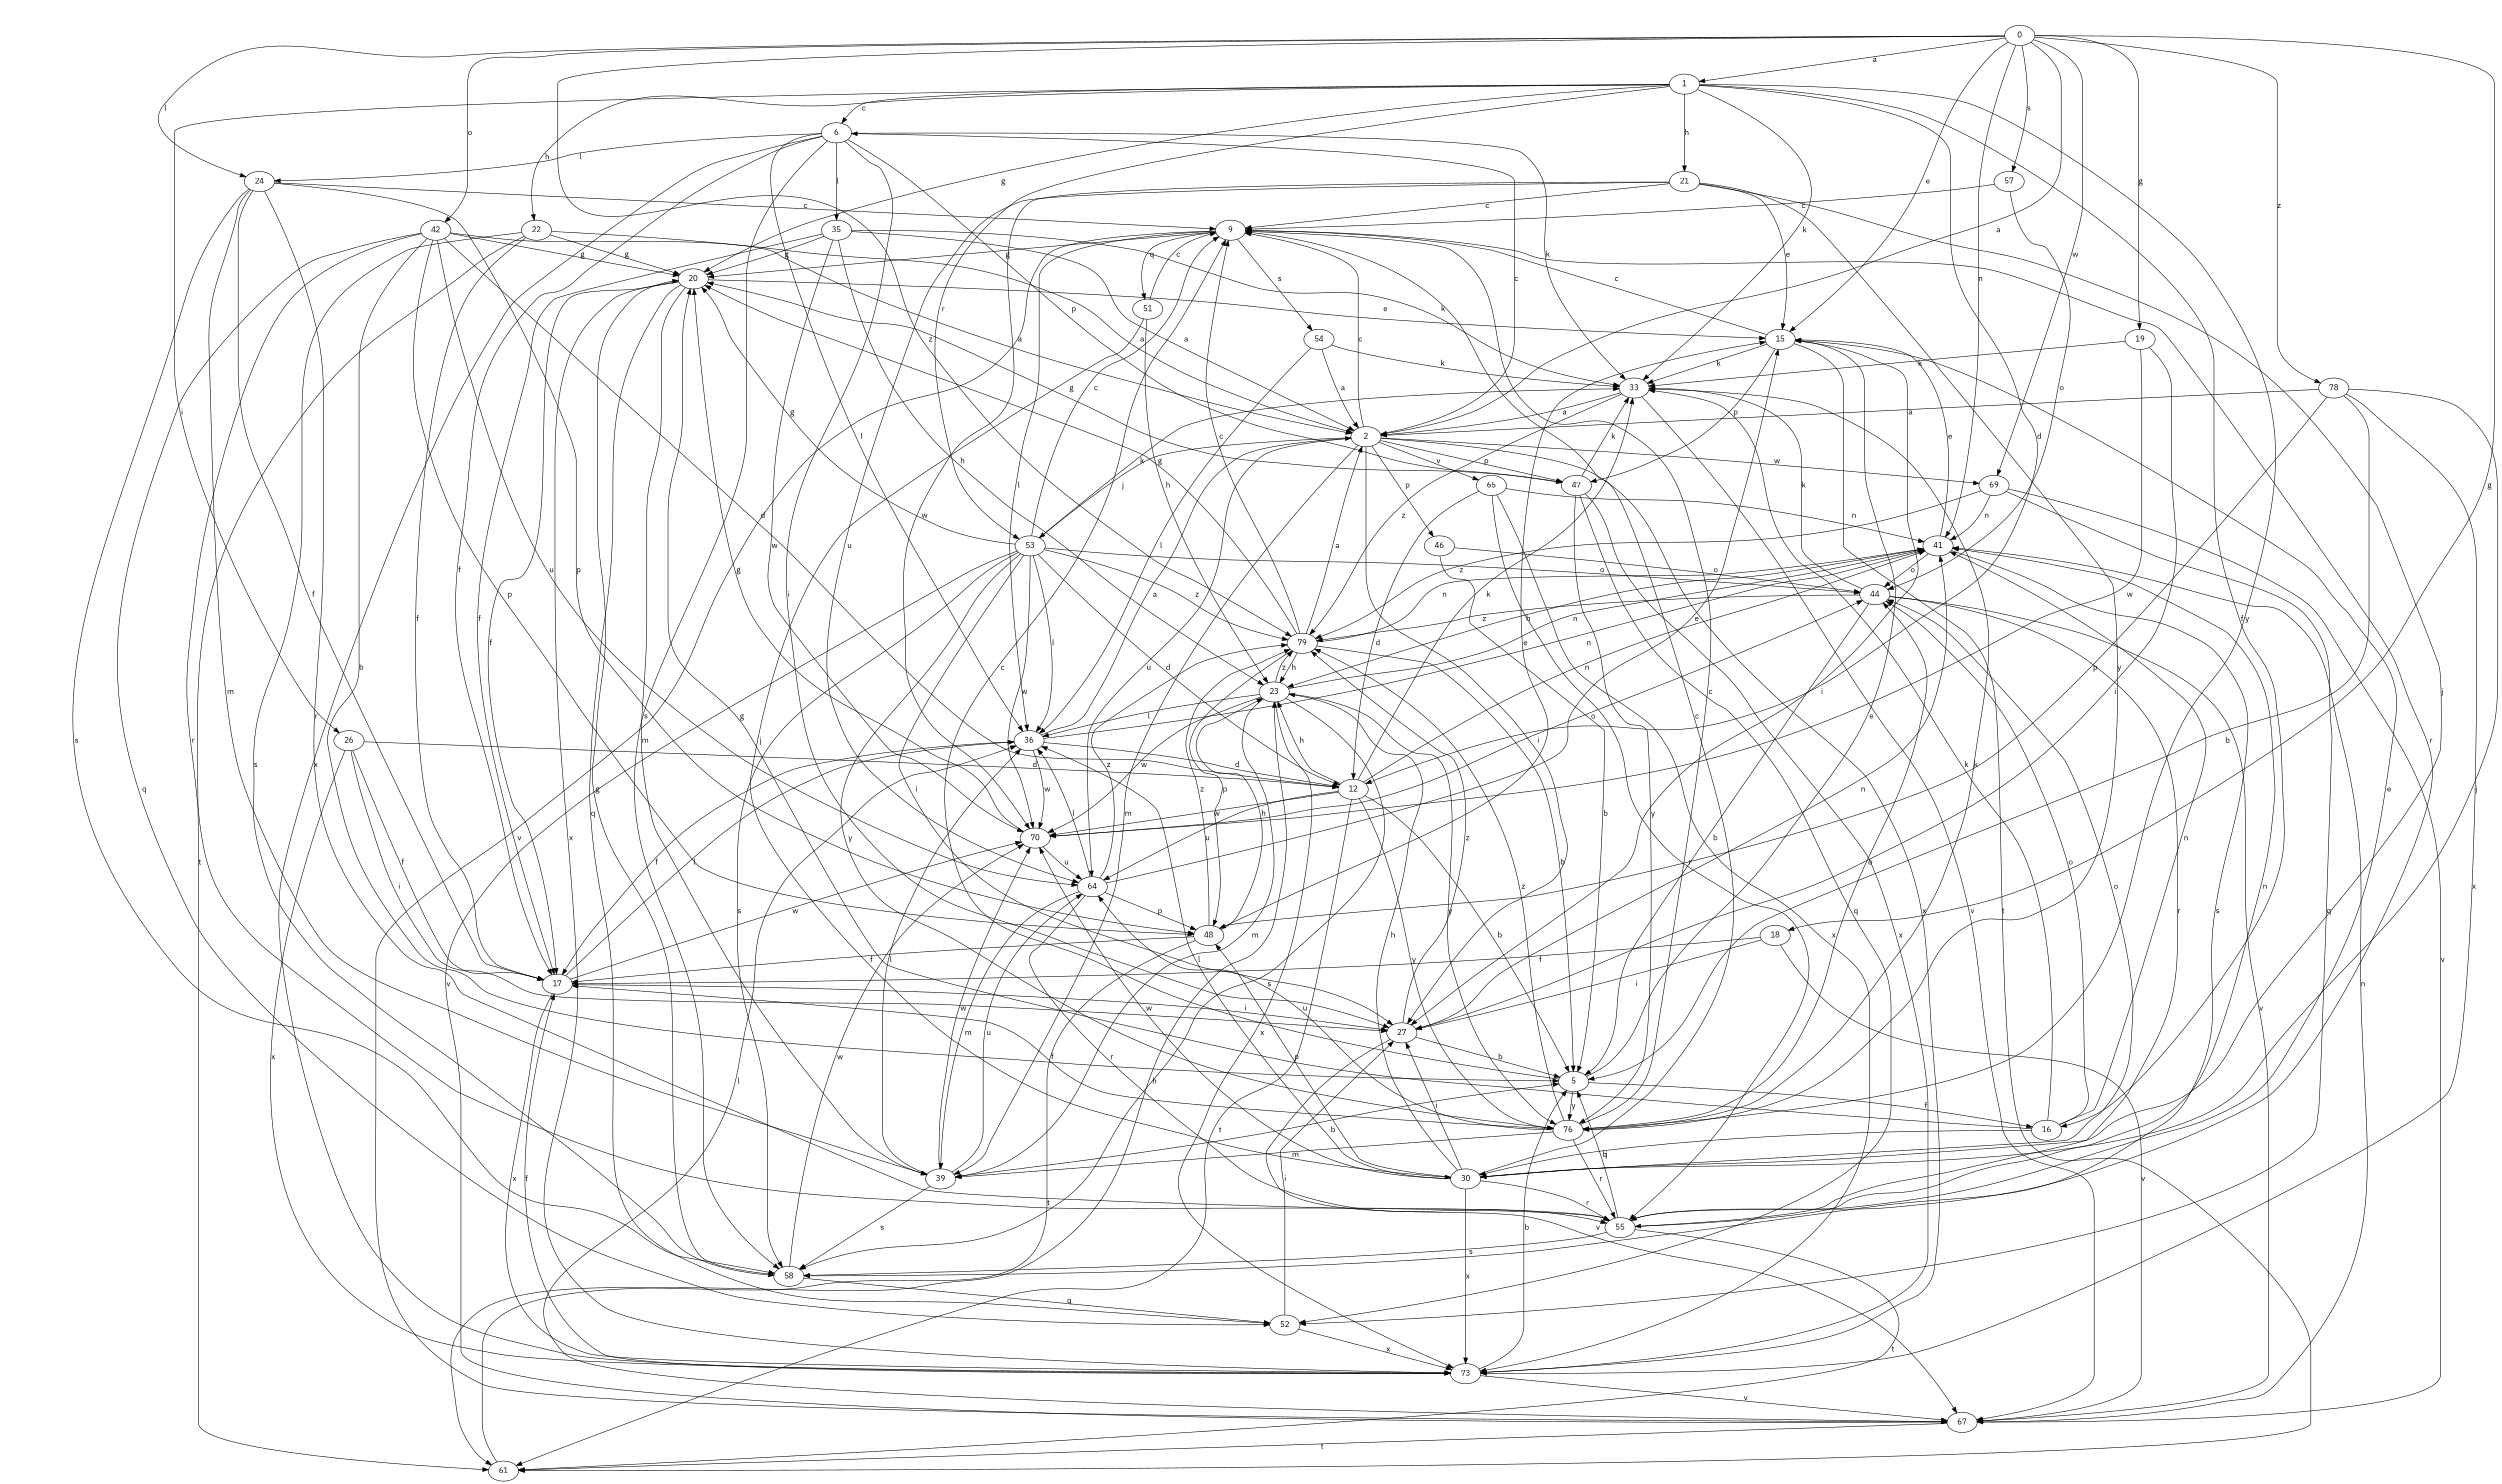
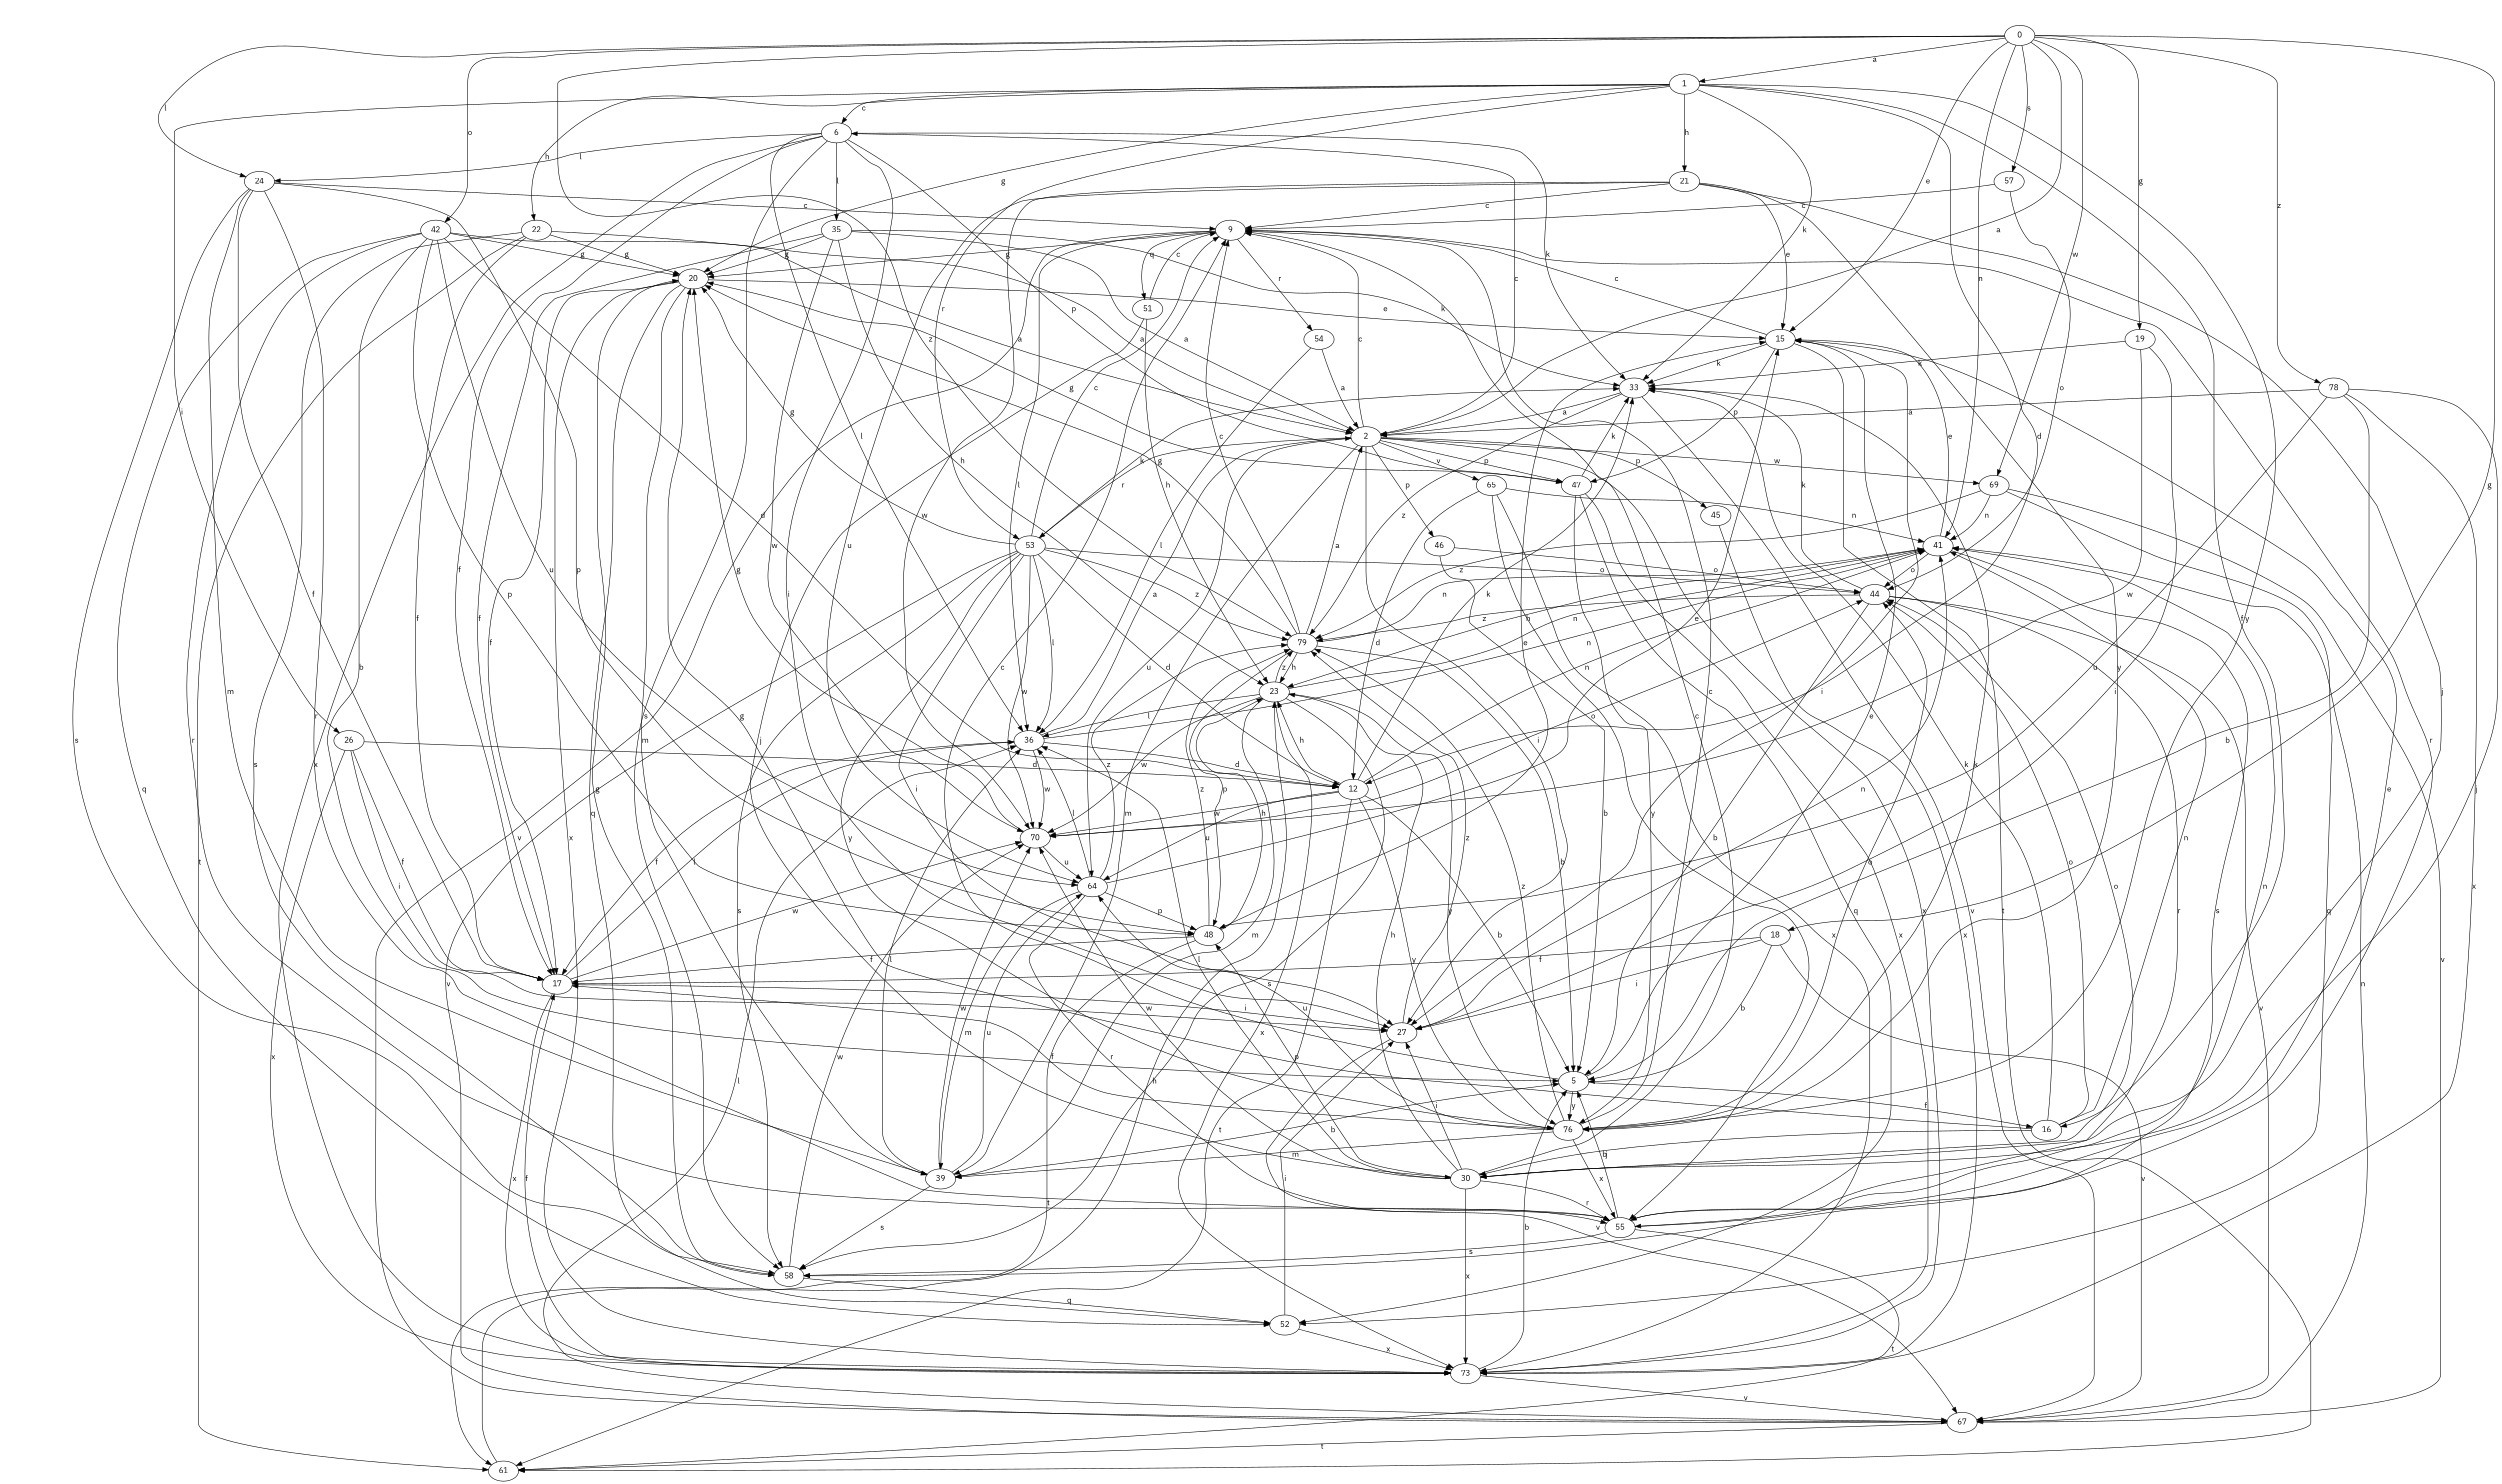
(1280, 279) -> (1280, 279)
(1472, 372) -> none
(1123, 485) -> (1123, 485)
none -> (1716, 516)
(2096, 668) -> (2096, 668)
(1485, 1056) -> (1706, 1045)
(1601, 1179) -> (1601, 1179)
